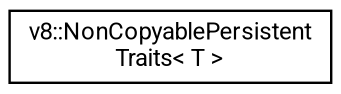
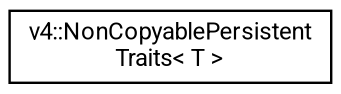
(170, 47) -> (170, 47)
